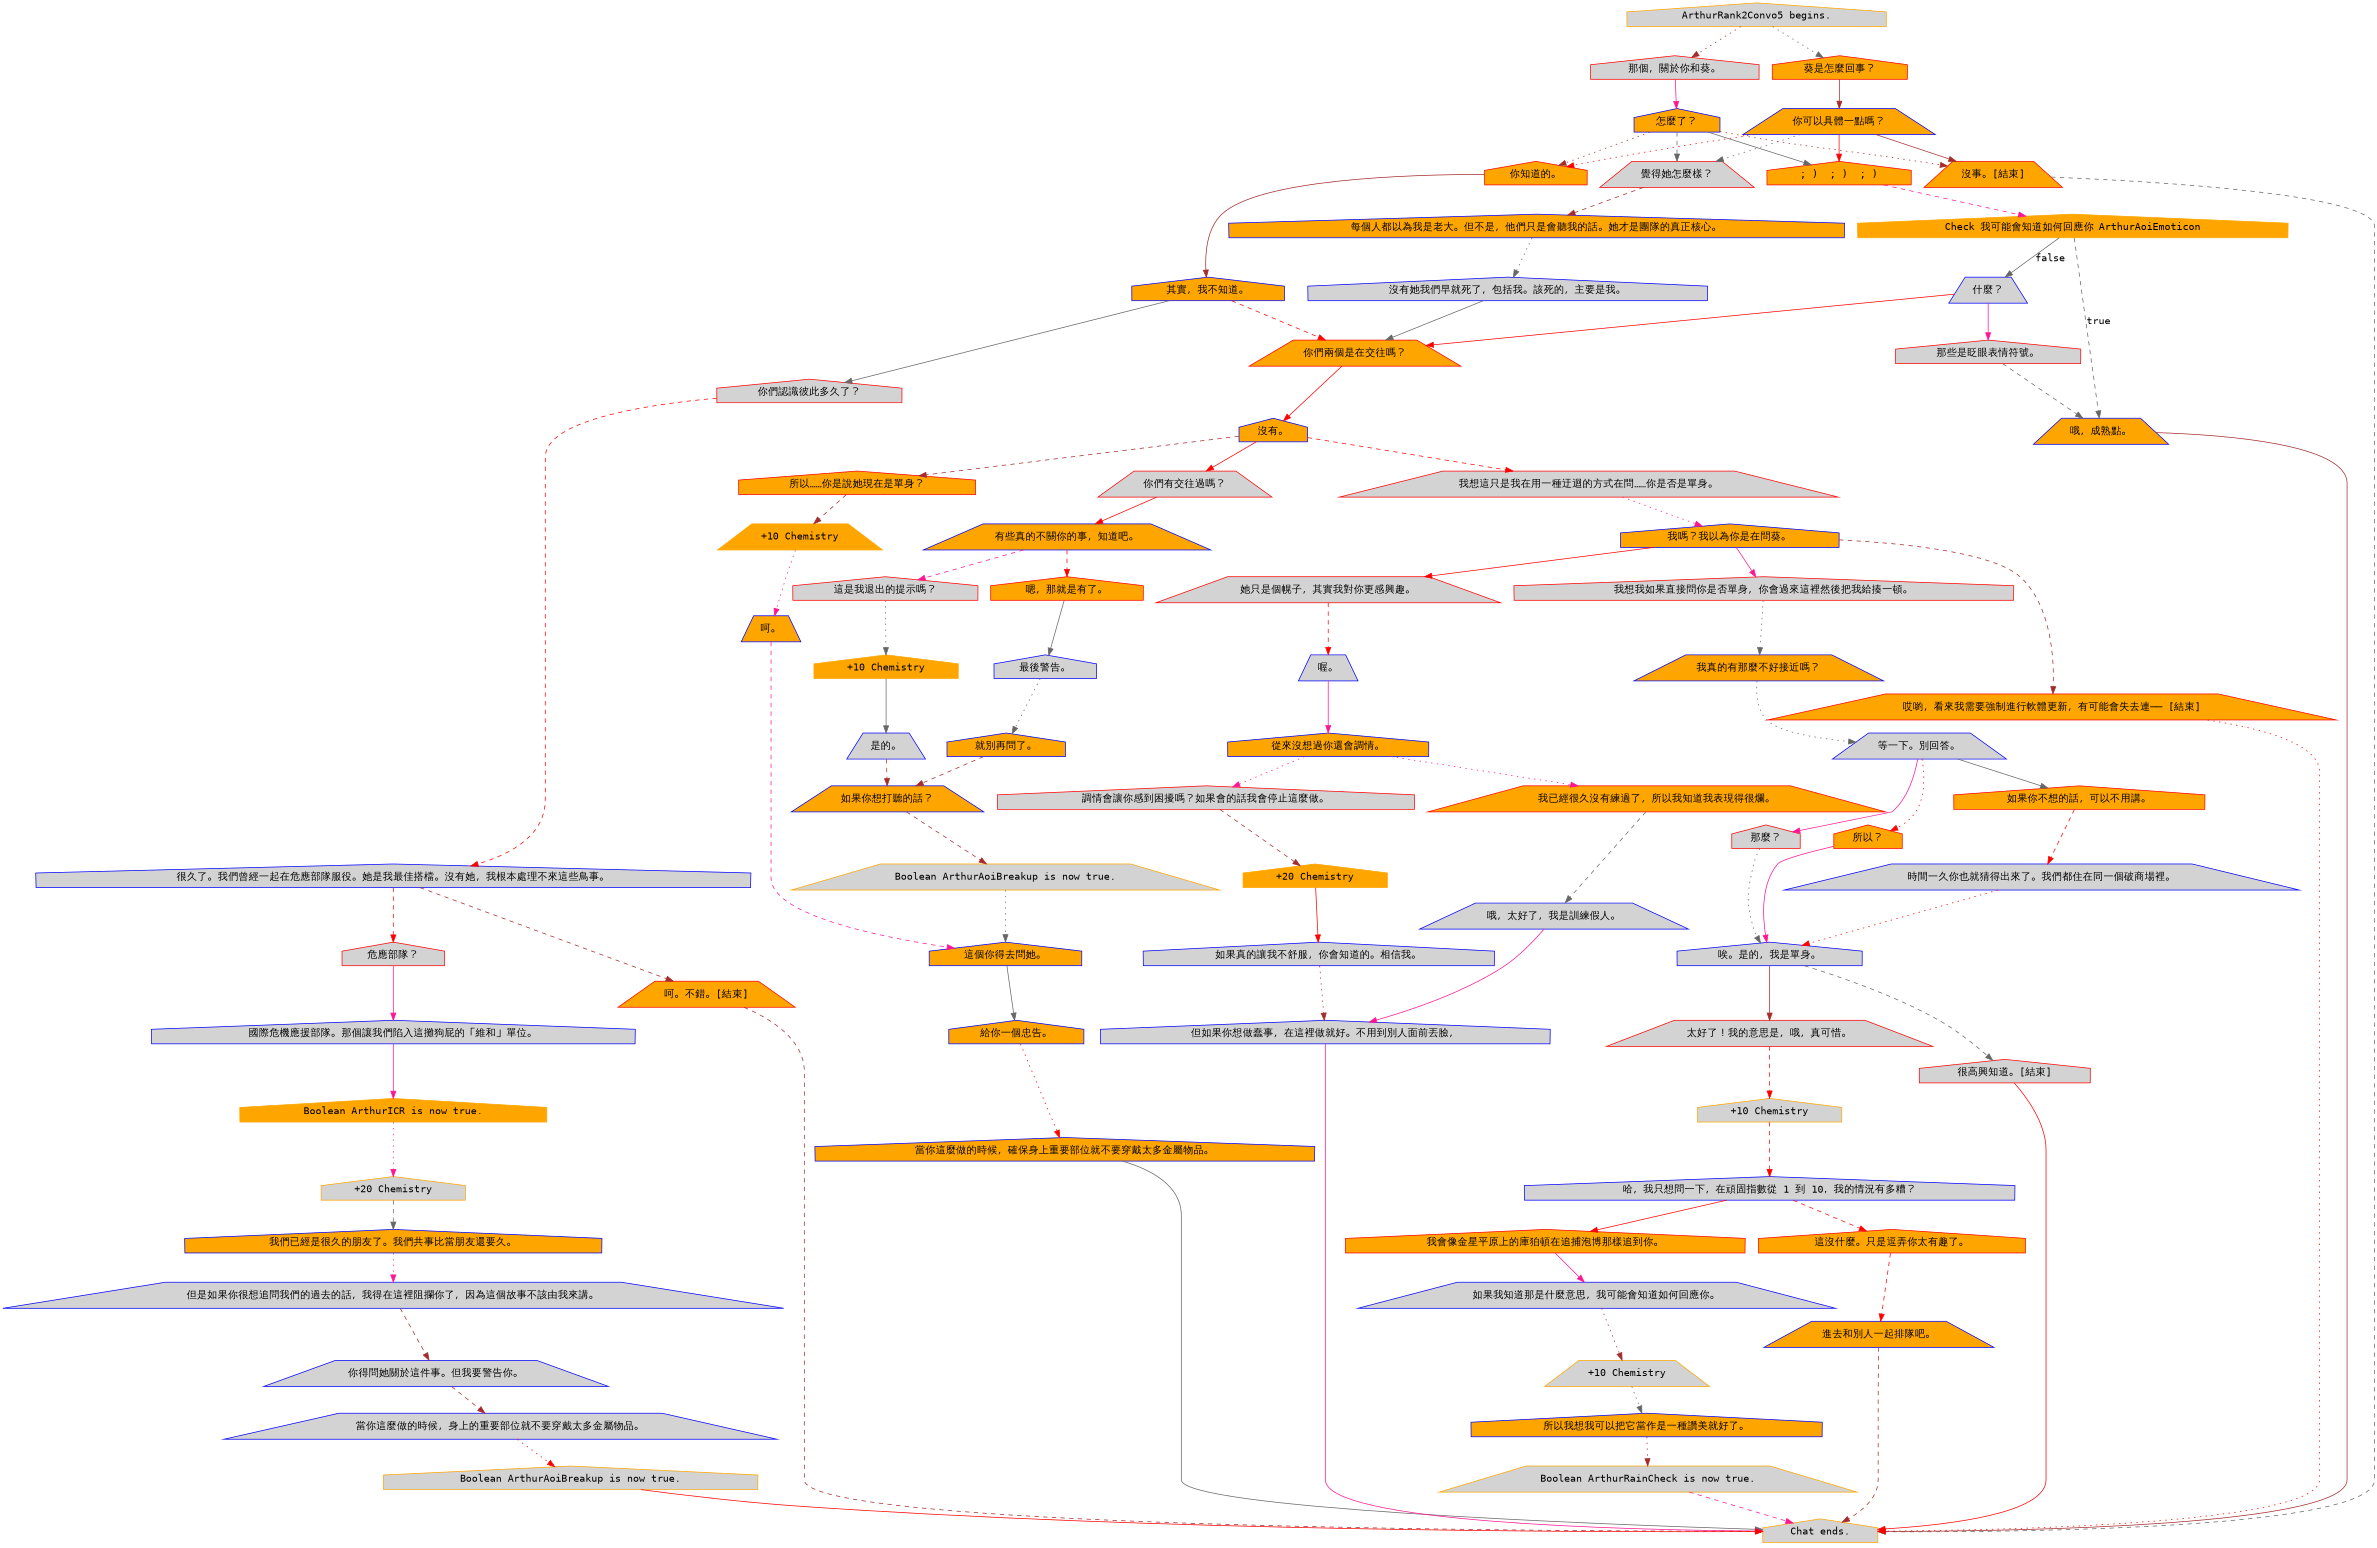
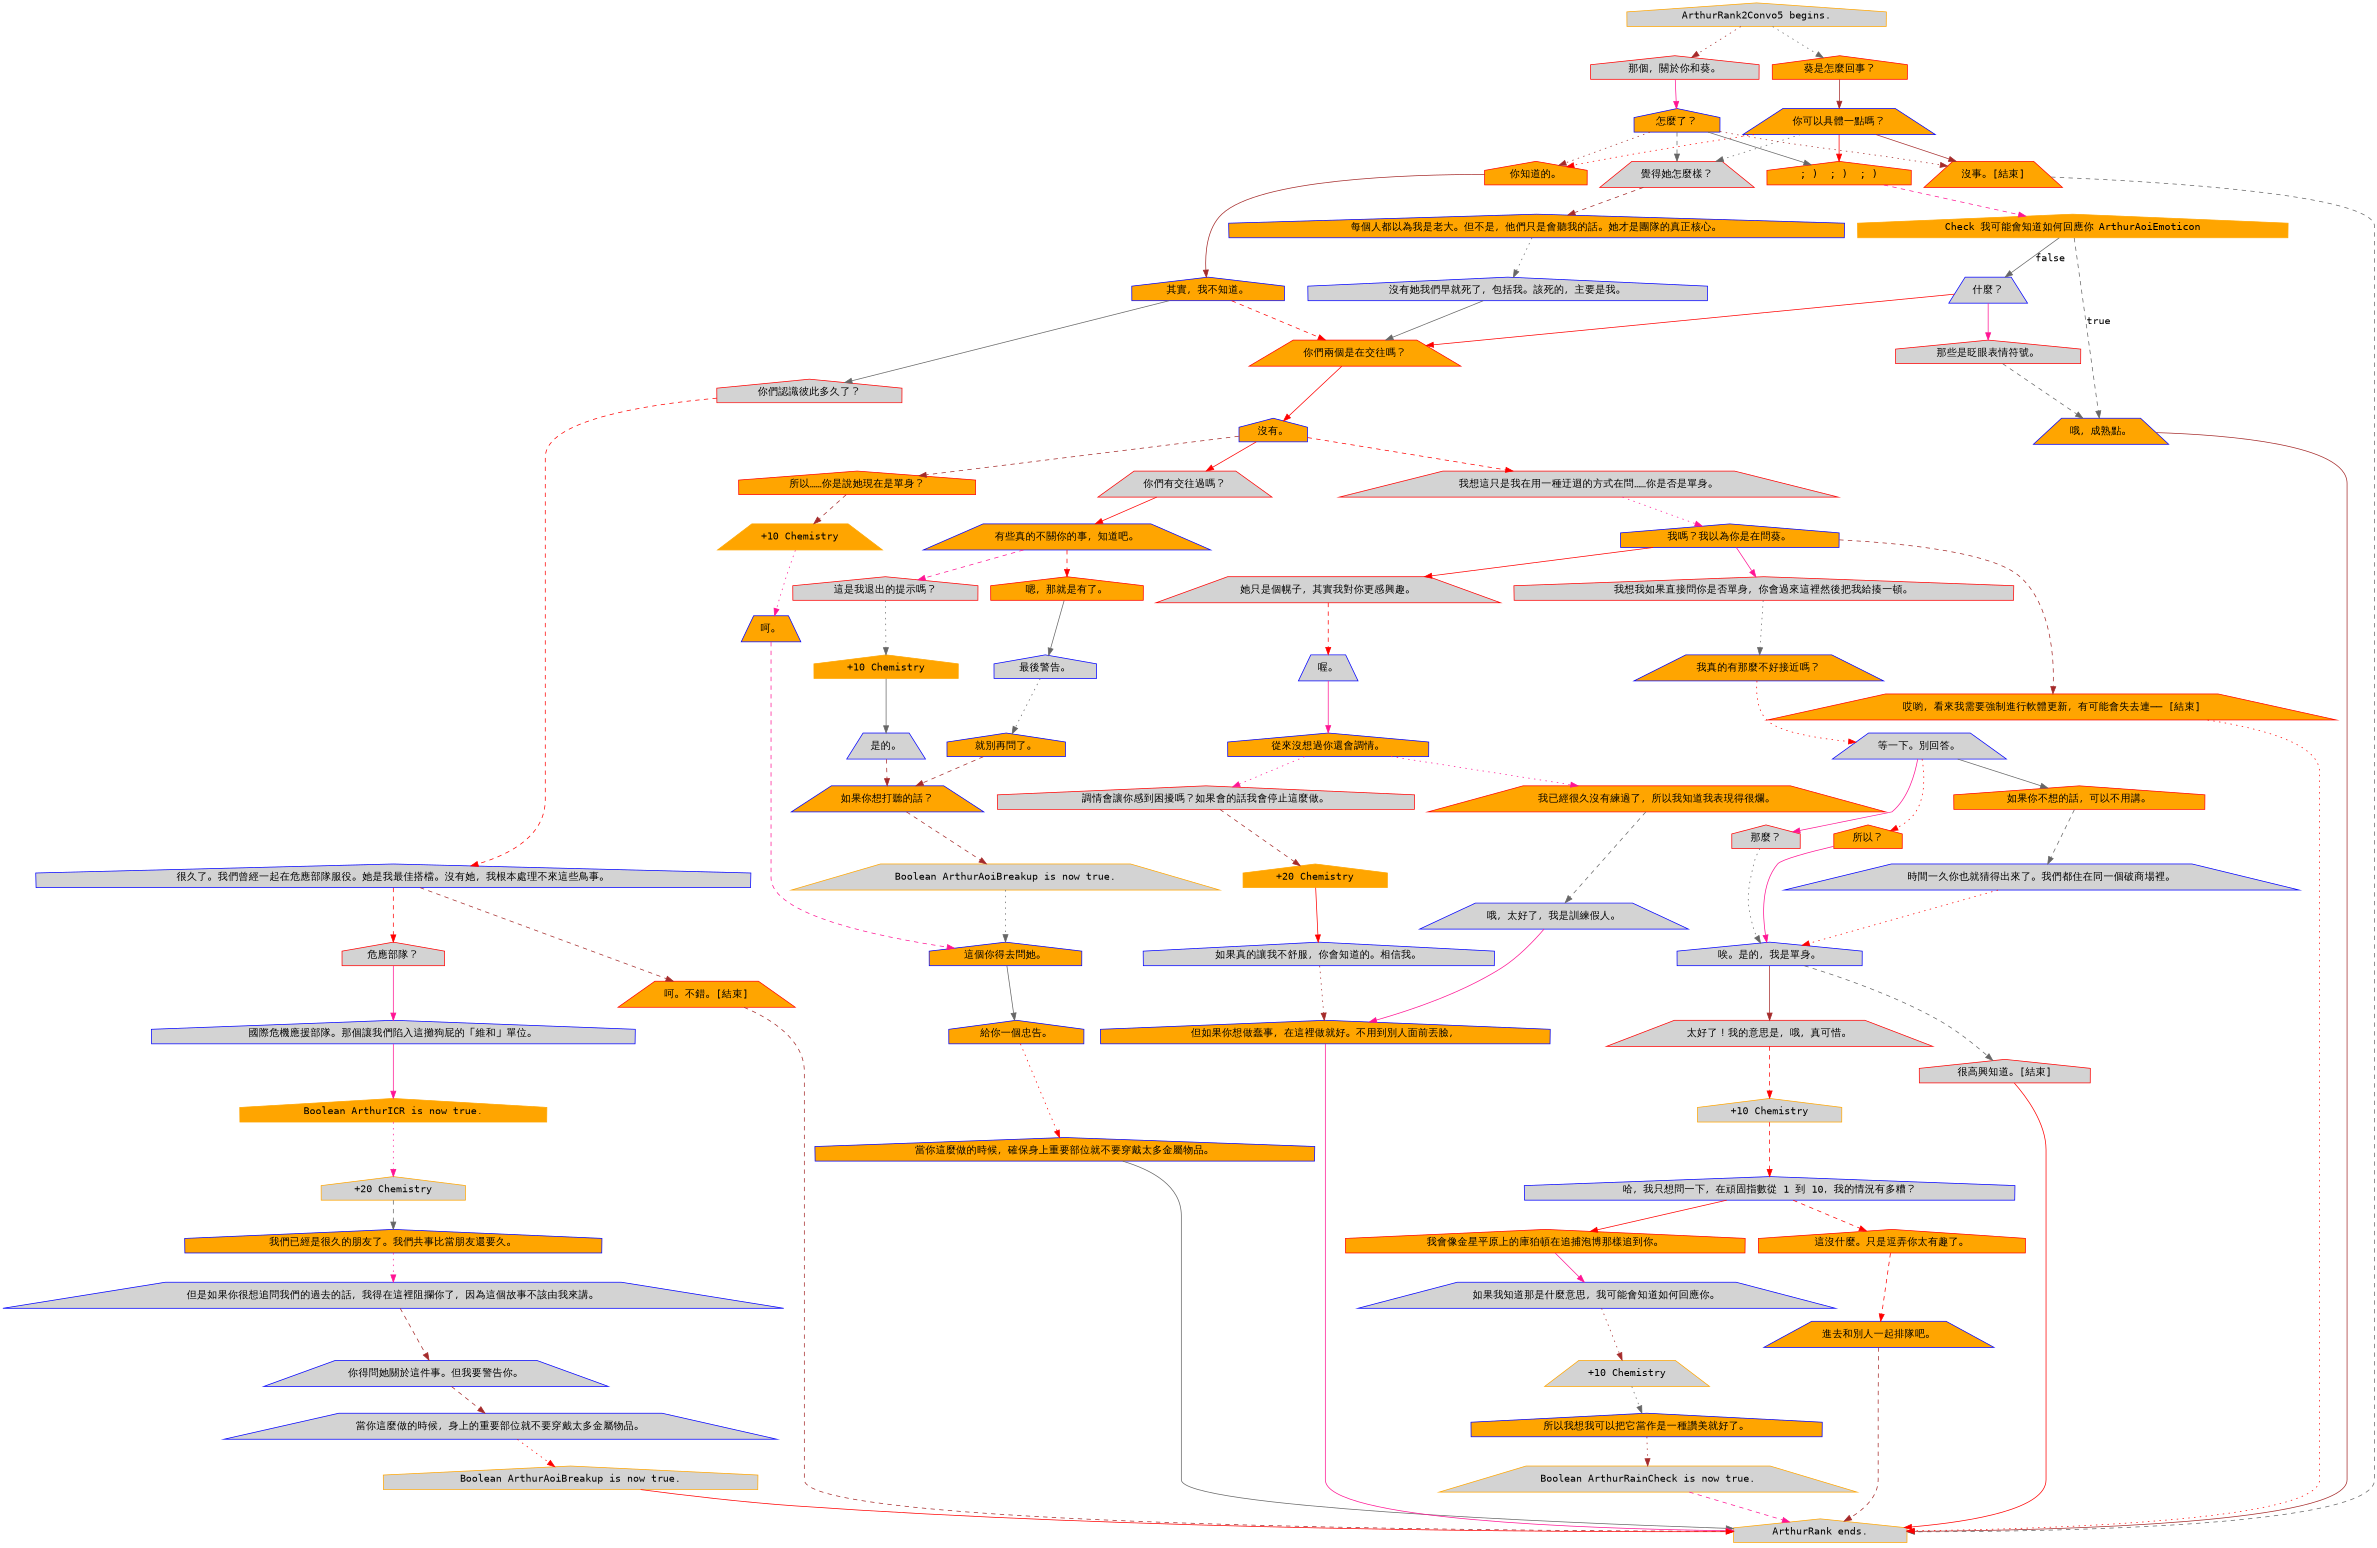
(1786, 730) -> (1786, 730)
(2063, 834) -> (2063, 834)
(1325, 1033) -> (1325, 1033)
(1820, 1532) -> (1820, 1532)
